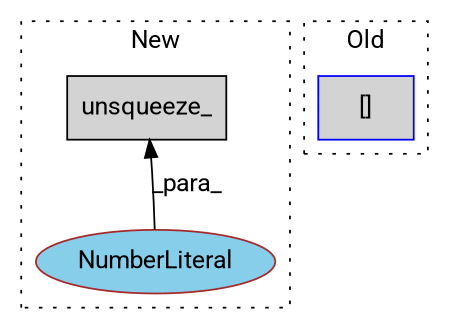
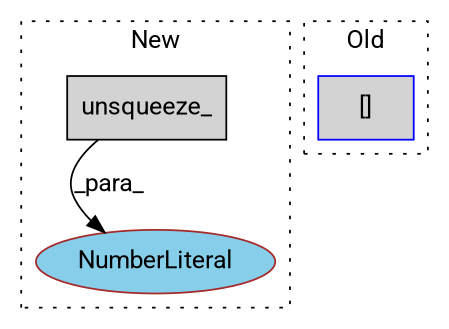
(153, 194) -> (71, 179)
